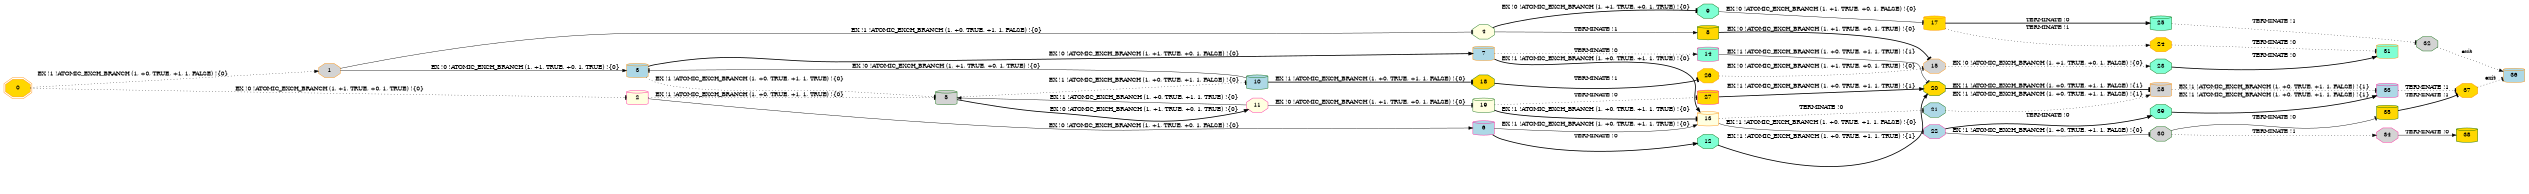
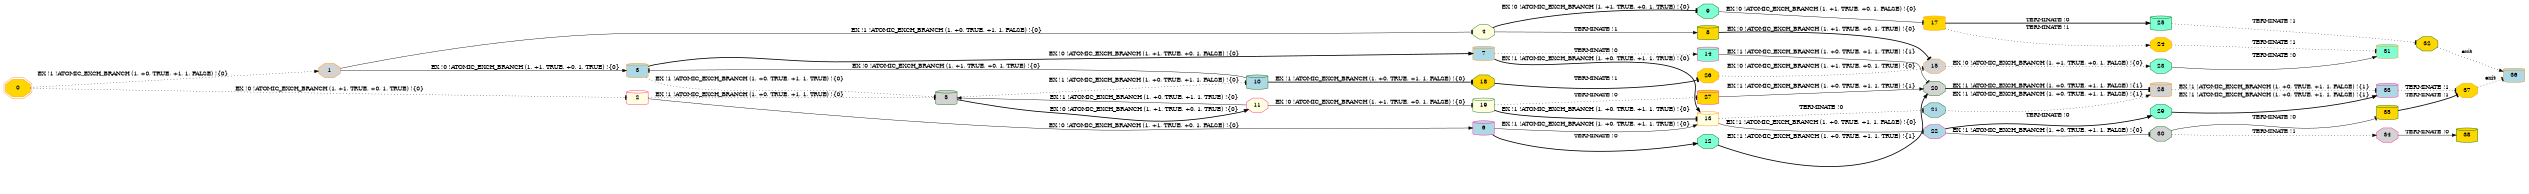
(2274, 42) -> (2274, 42)
(2427, 44) -> (2427, 44)
(2273, 69) -> (2273, 69)
(1934, 88) -> (1934, 88)
(1819, 93) -> (1819, 93)
(2161, 112) -> (2161, 112)
